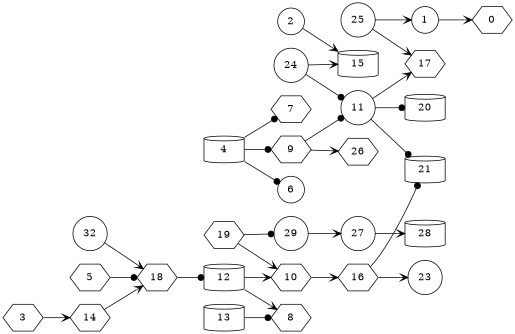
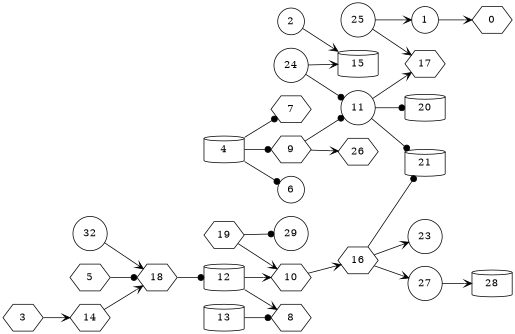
(321, 234) -> (388, 271)
